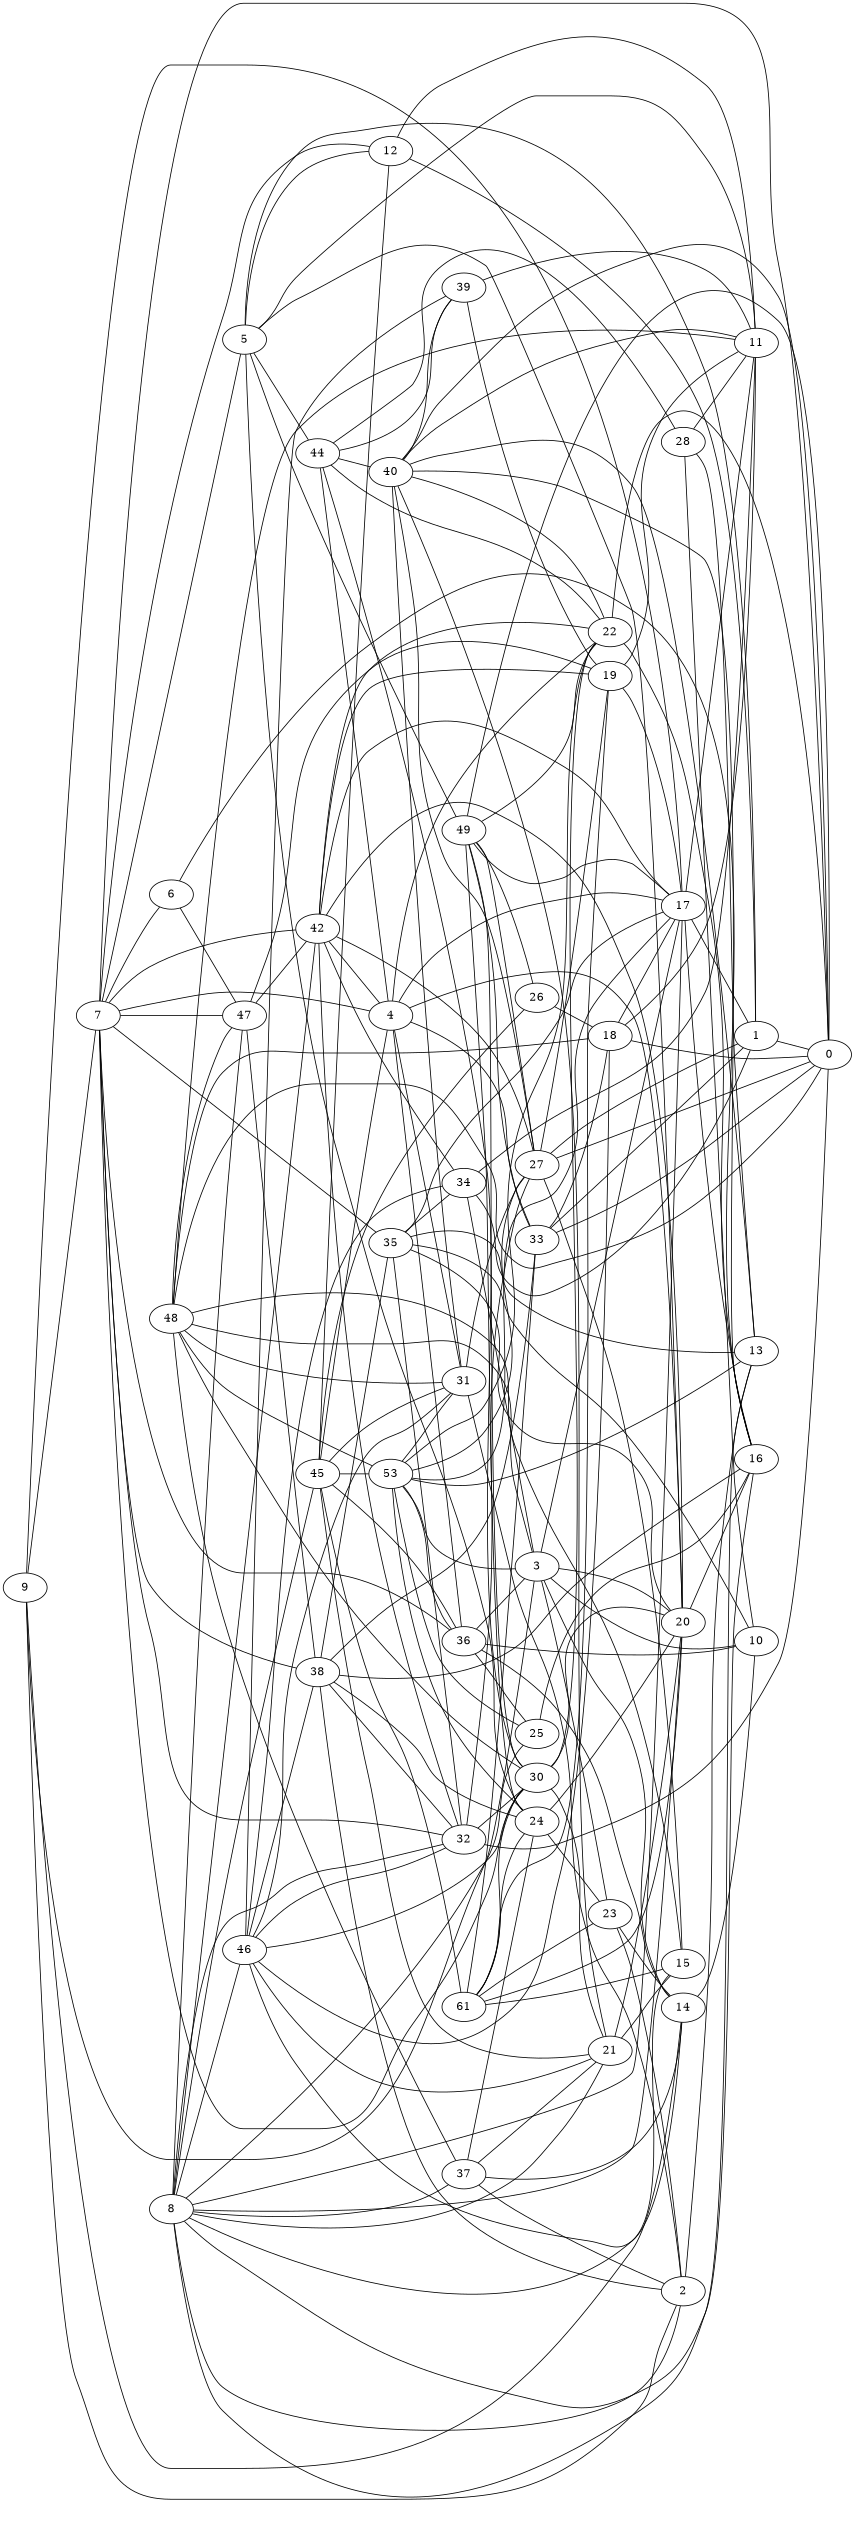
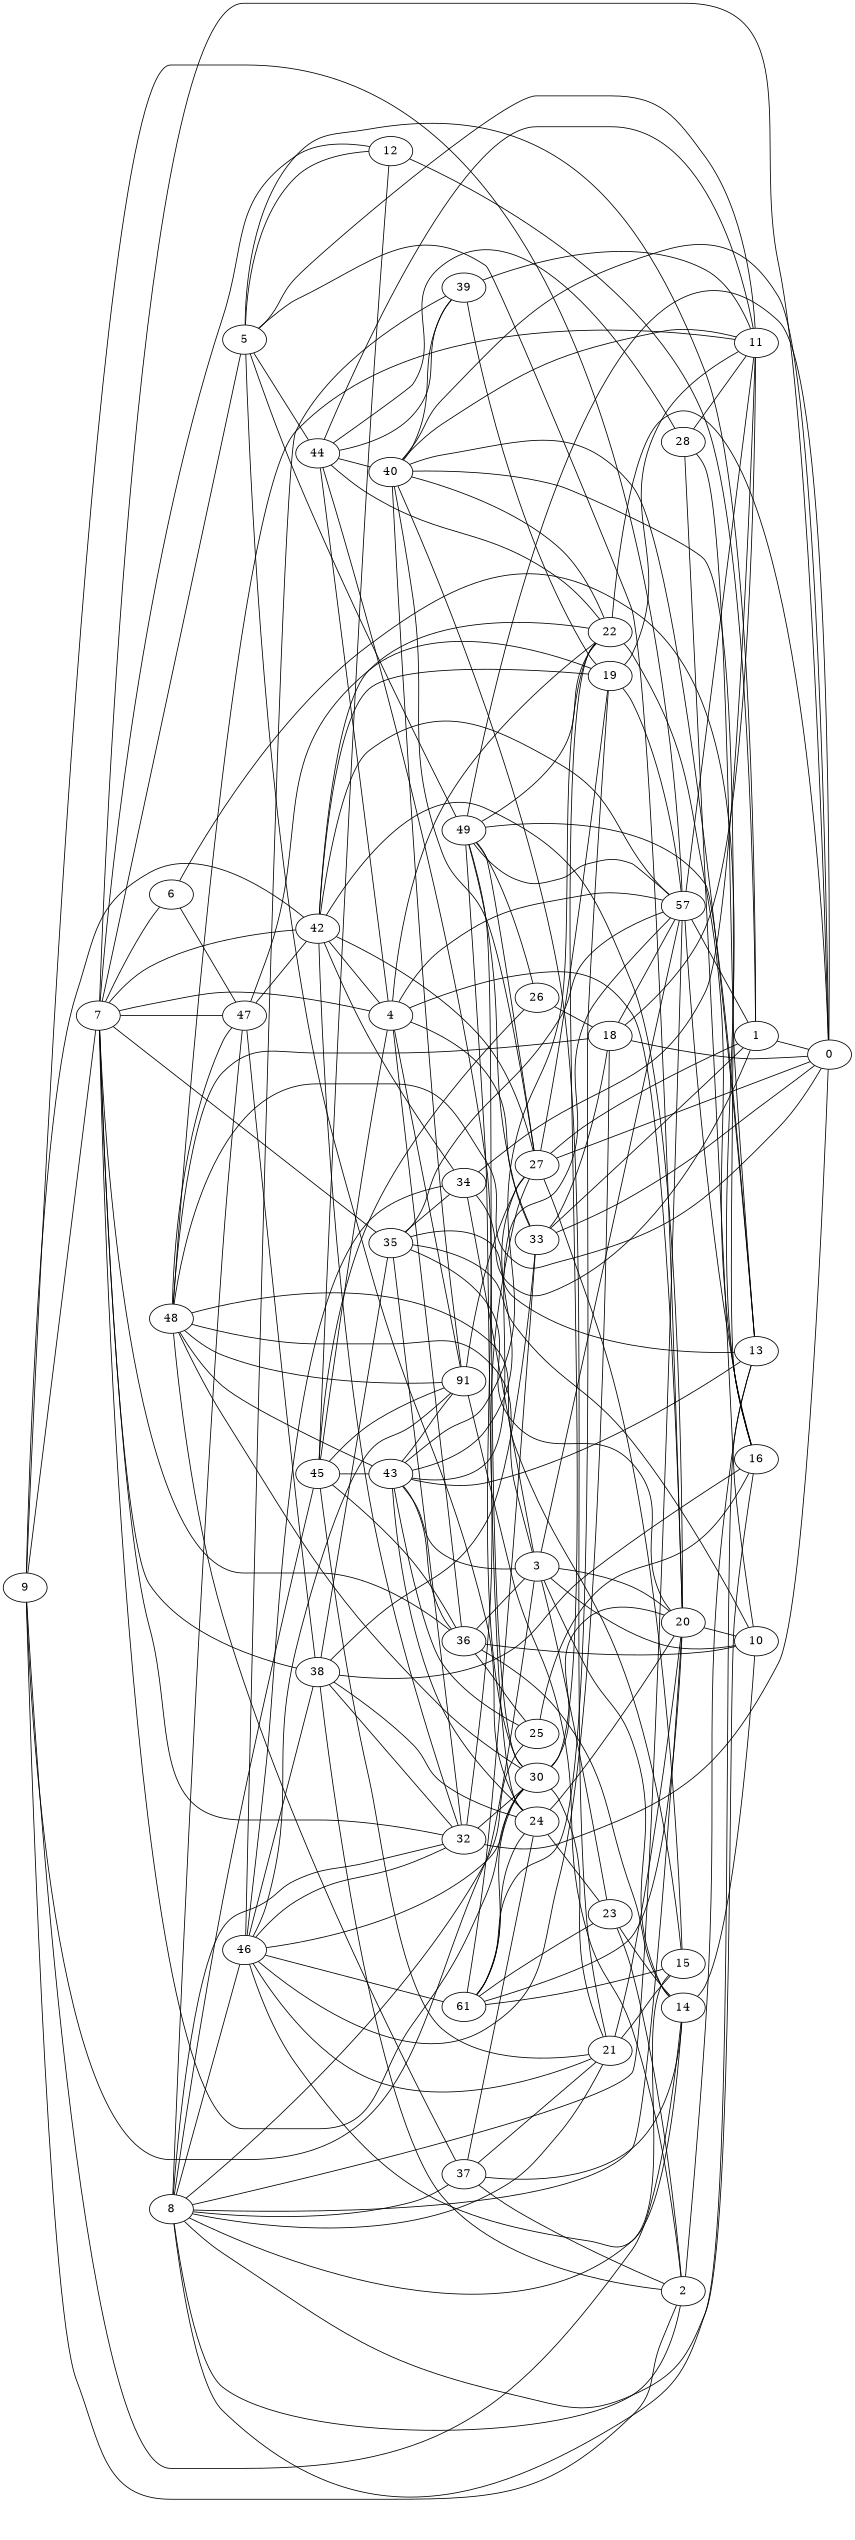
(663, 56) -> (499, 144)
none -> (697, 875)
(683, 906) -> (683, 906)
(464, 1381) -> (464, 1381)
(391, 1474) -> (391, 1474)
(715, 1551) -> (720, 1632)
(241, 1600) -> (56, 1102)
(397, 1739) -> (354, 1979)
